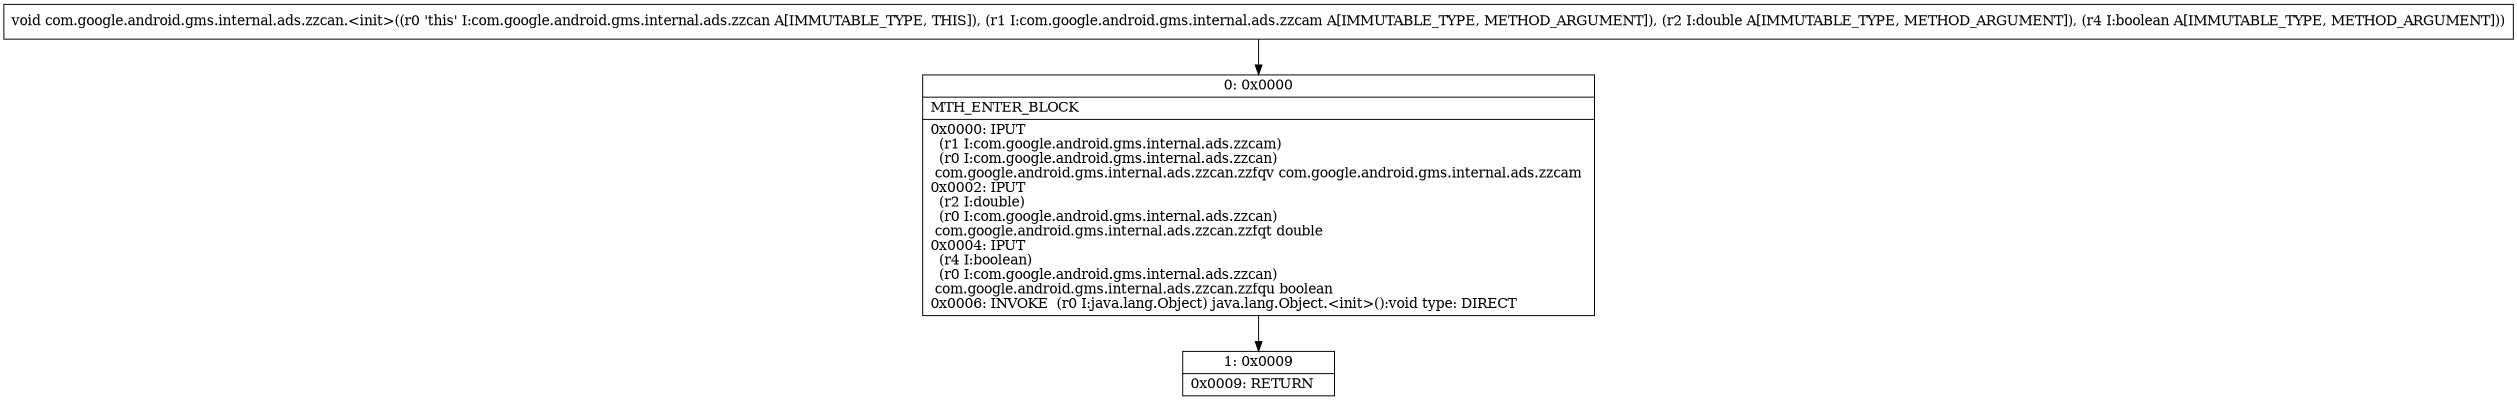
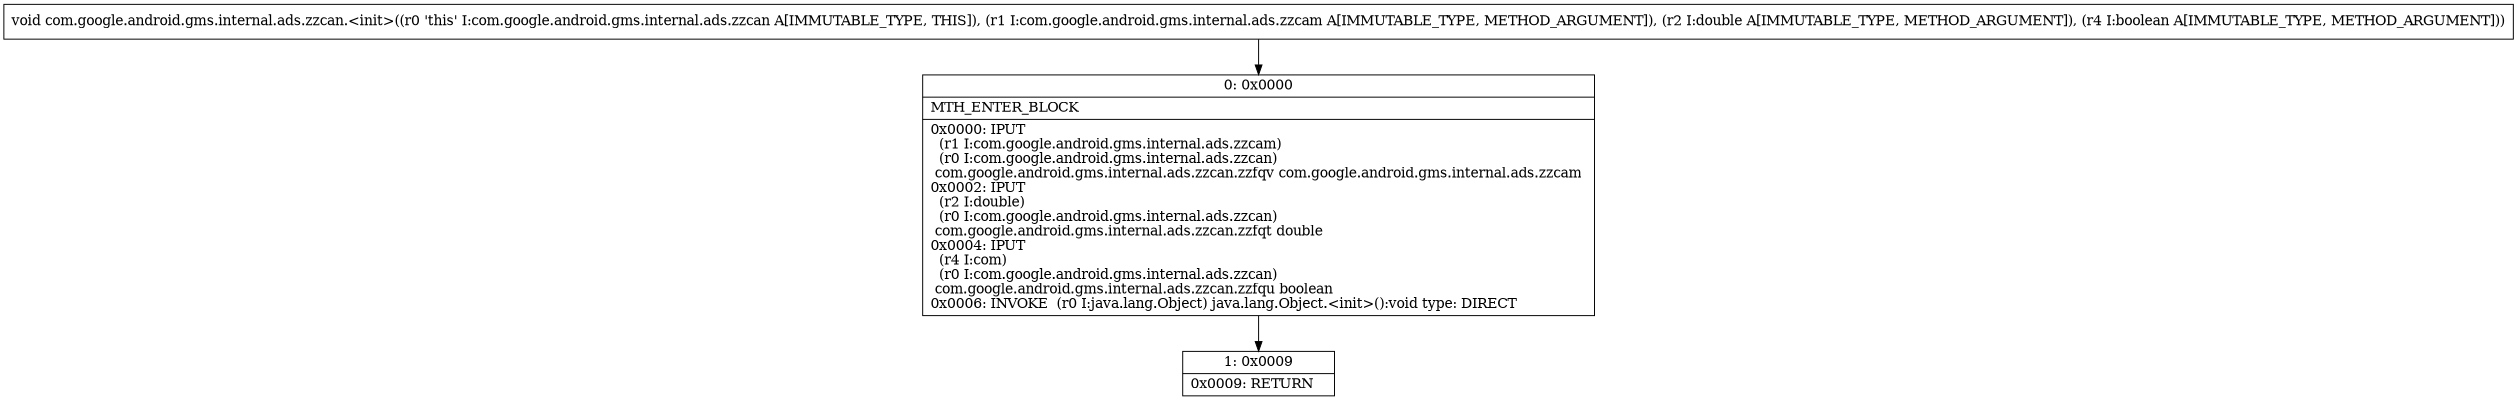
(982, 261) -> (969, 261)
